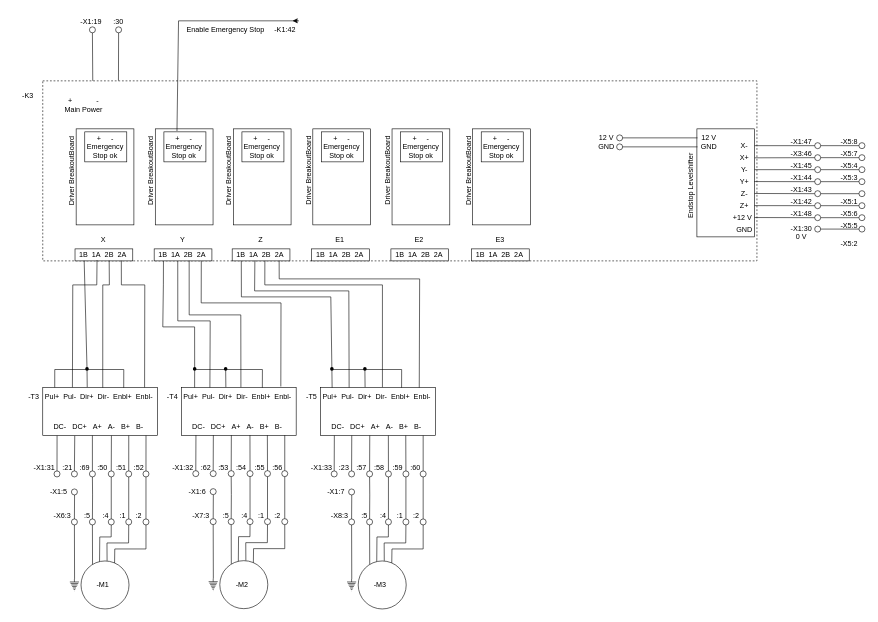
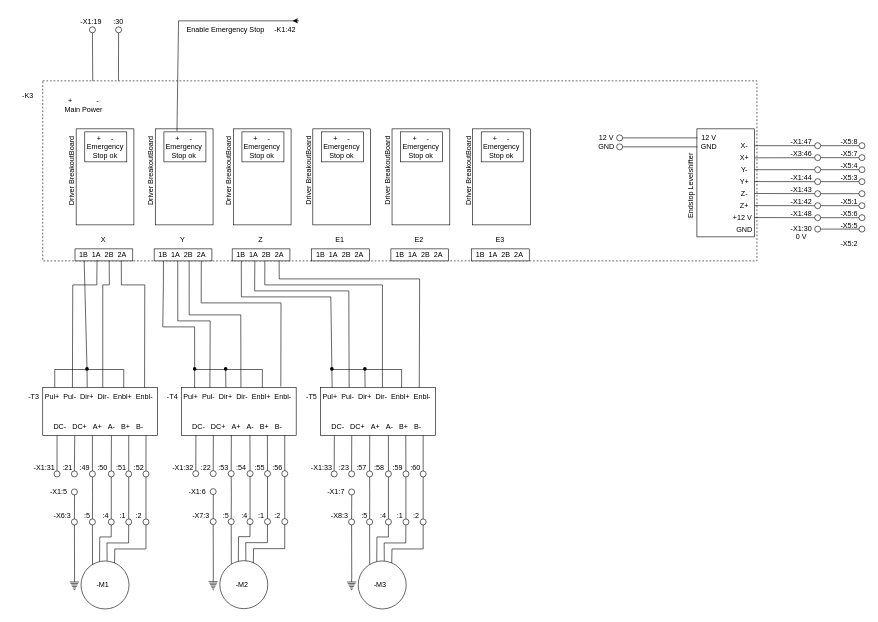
(801, 166) -> none
(85, 468) -> (85, 468)
(206, 468) -> (206, 468)
